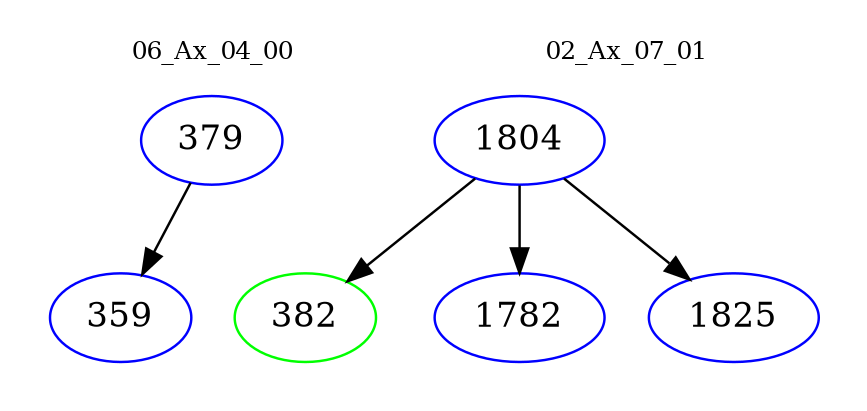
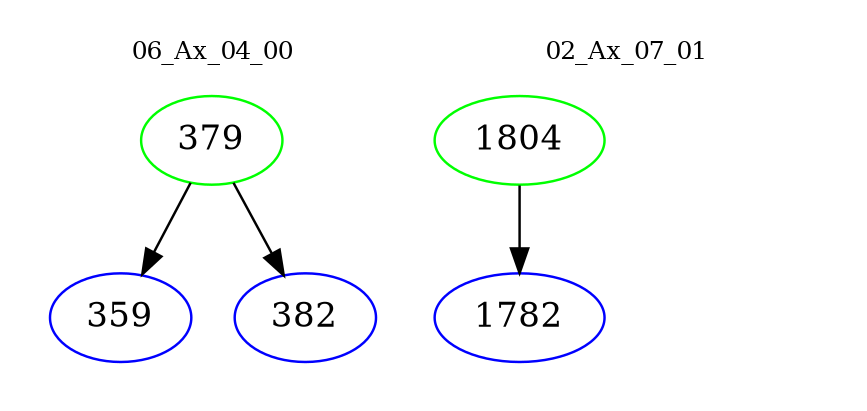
(212, 140) -> (212, 140)
(520, 140) -> (520, 140)
(432, 213) -> (253, 218)
(305, 318) -> (305, 318)
(734, 318) -> none
